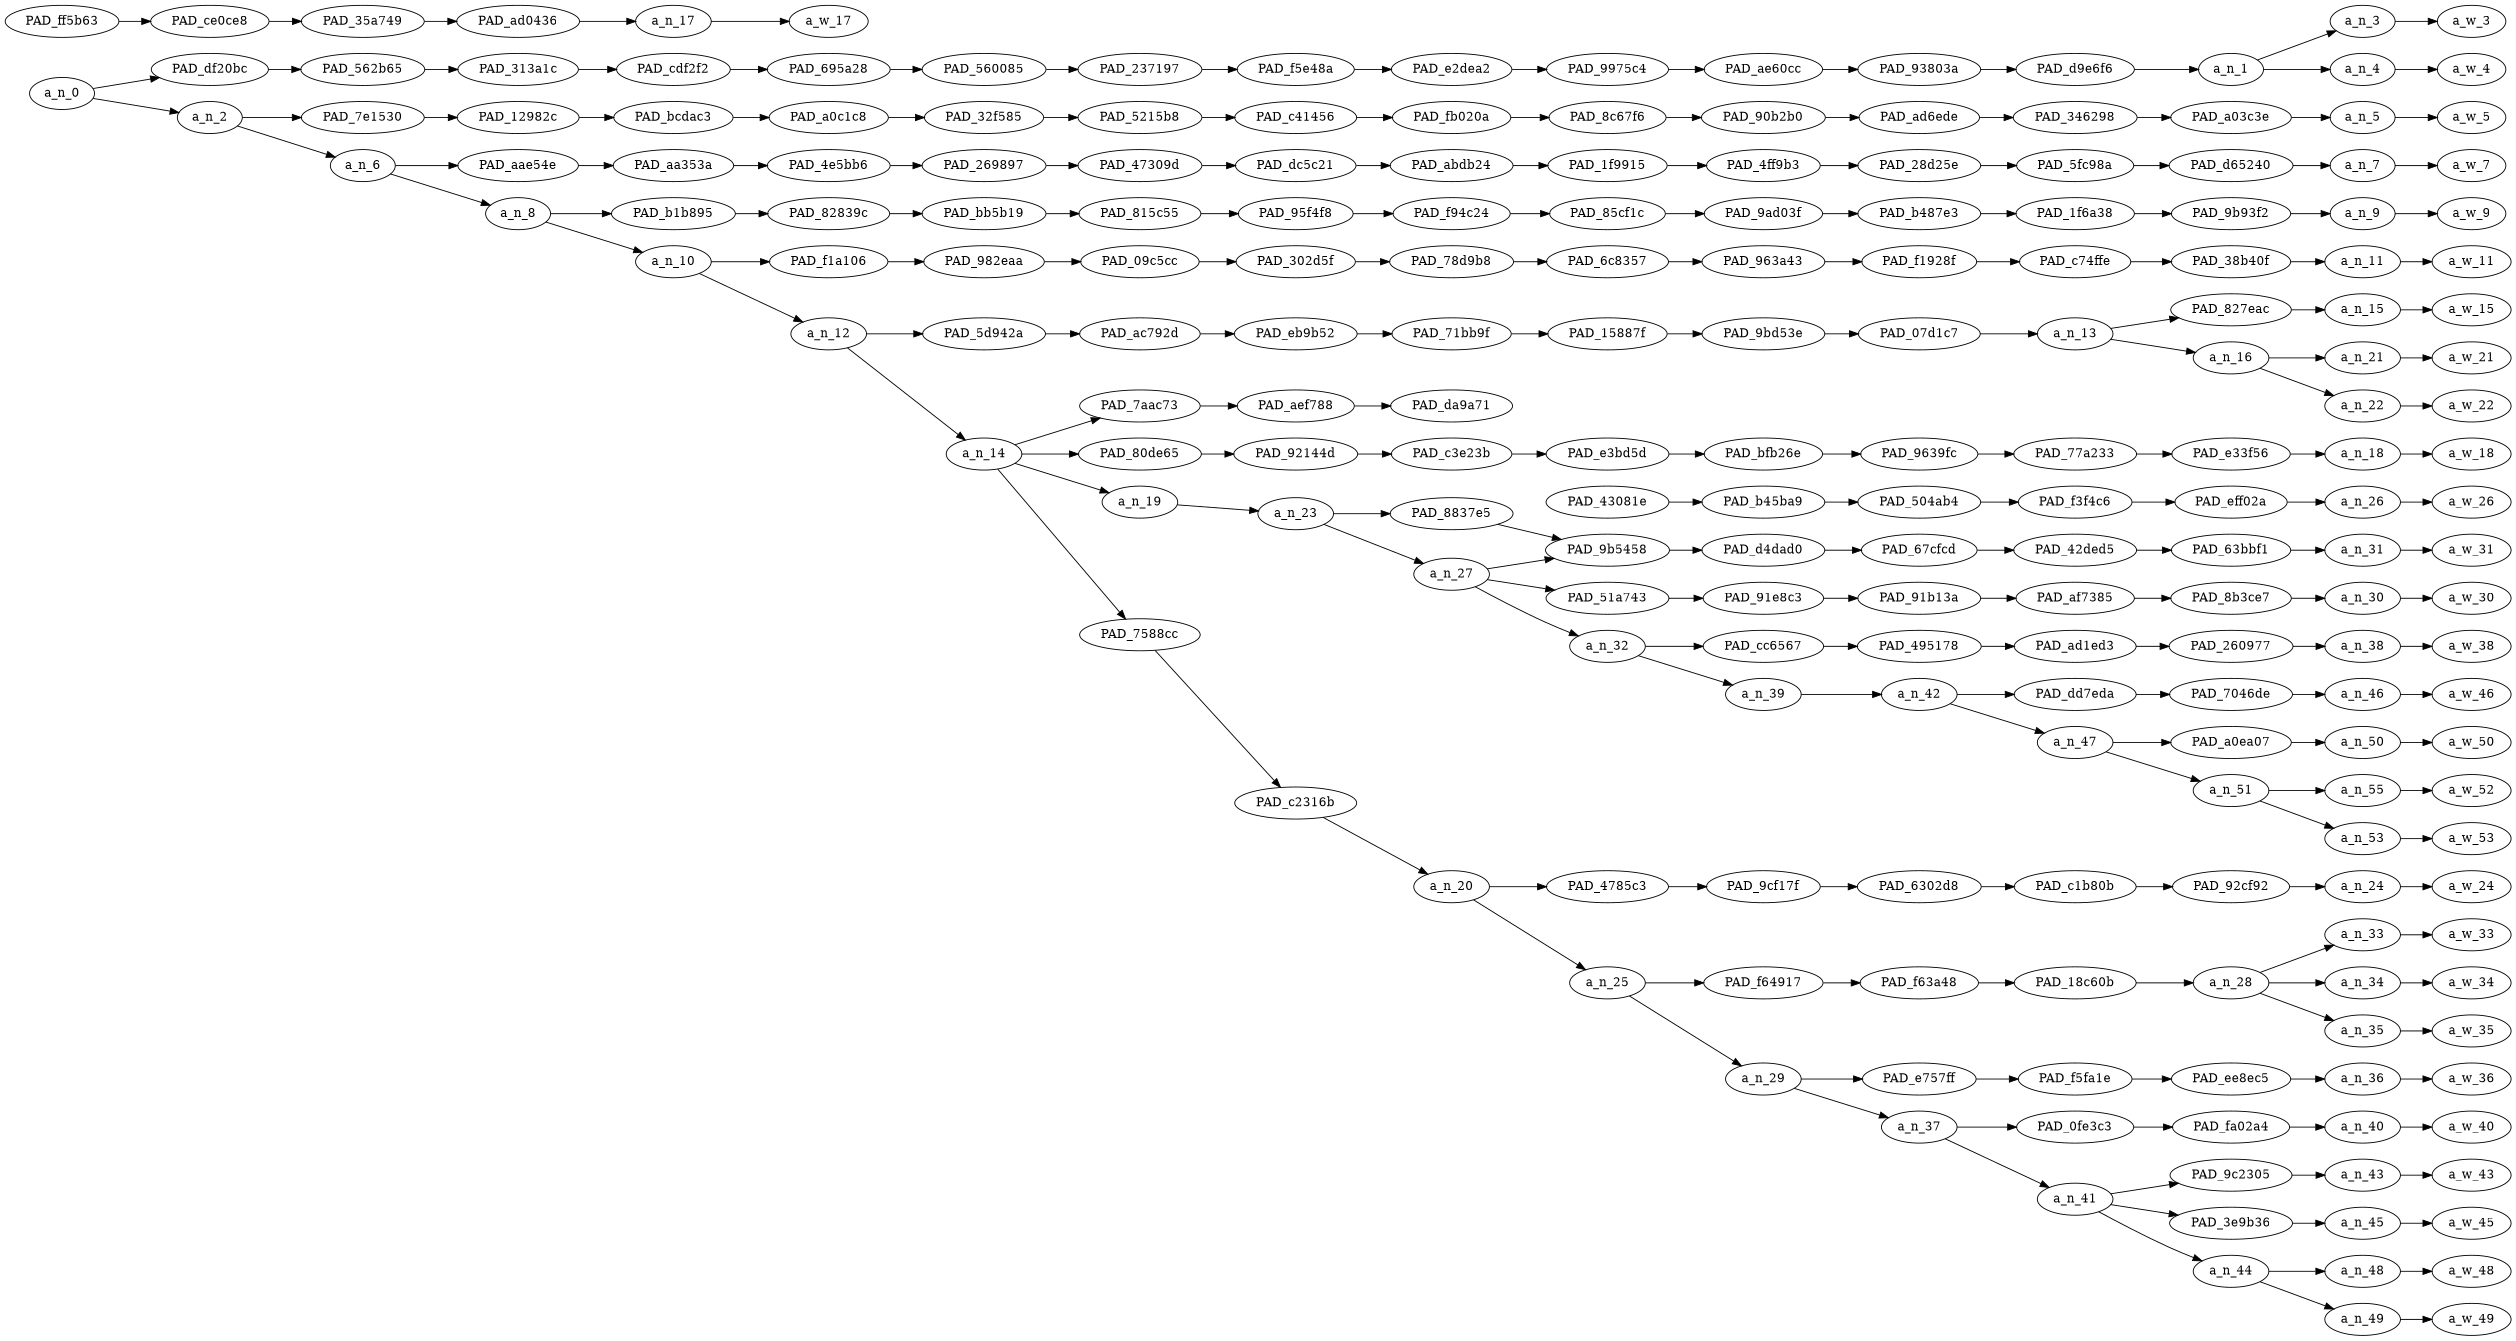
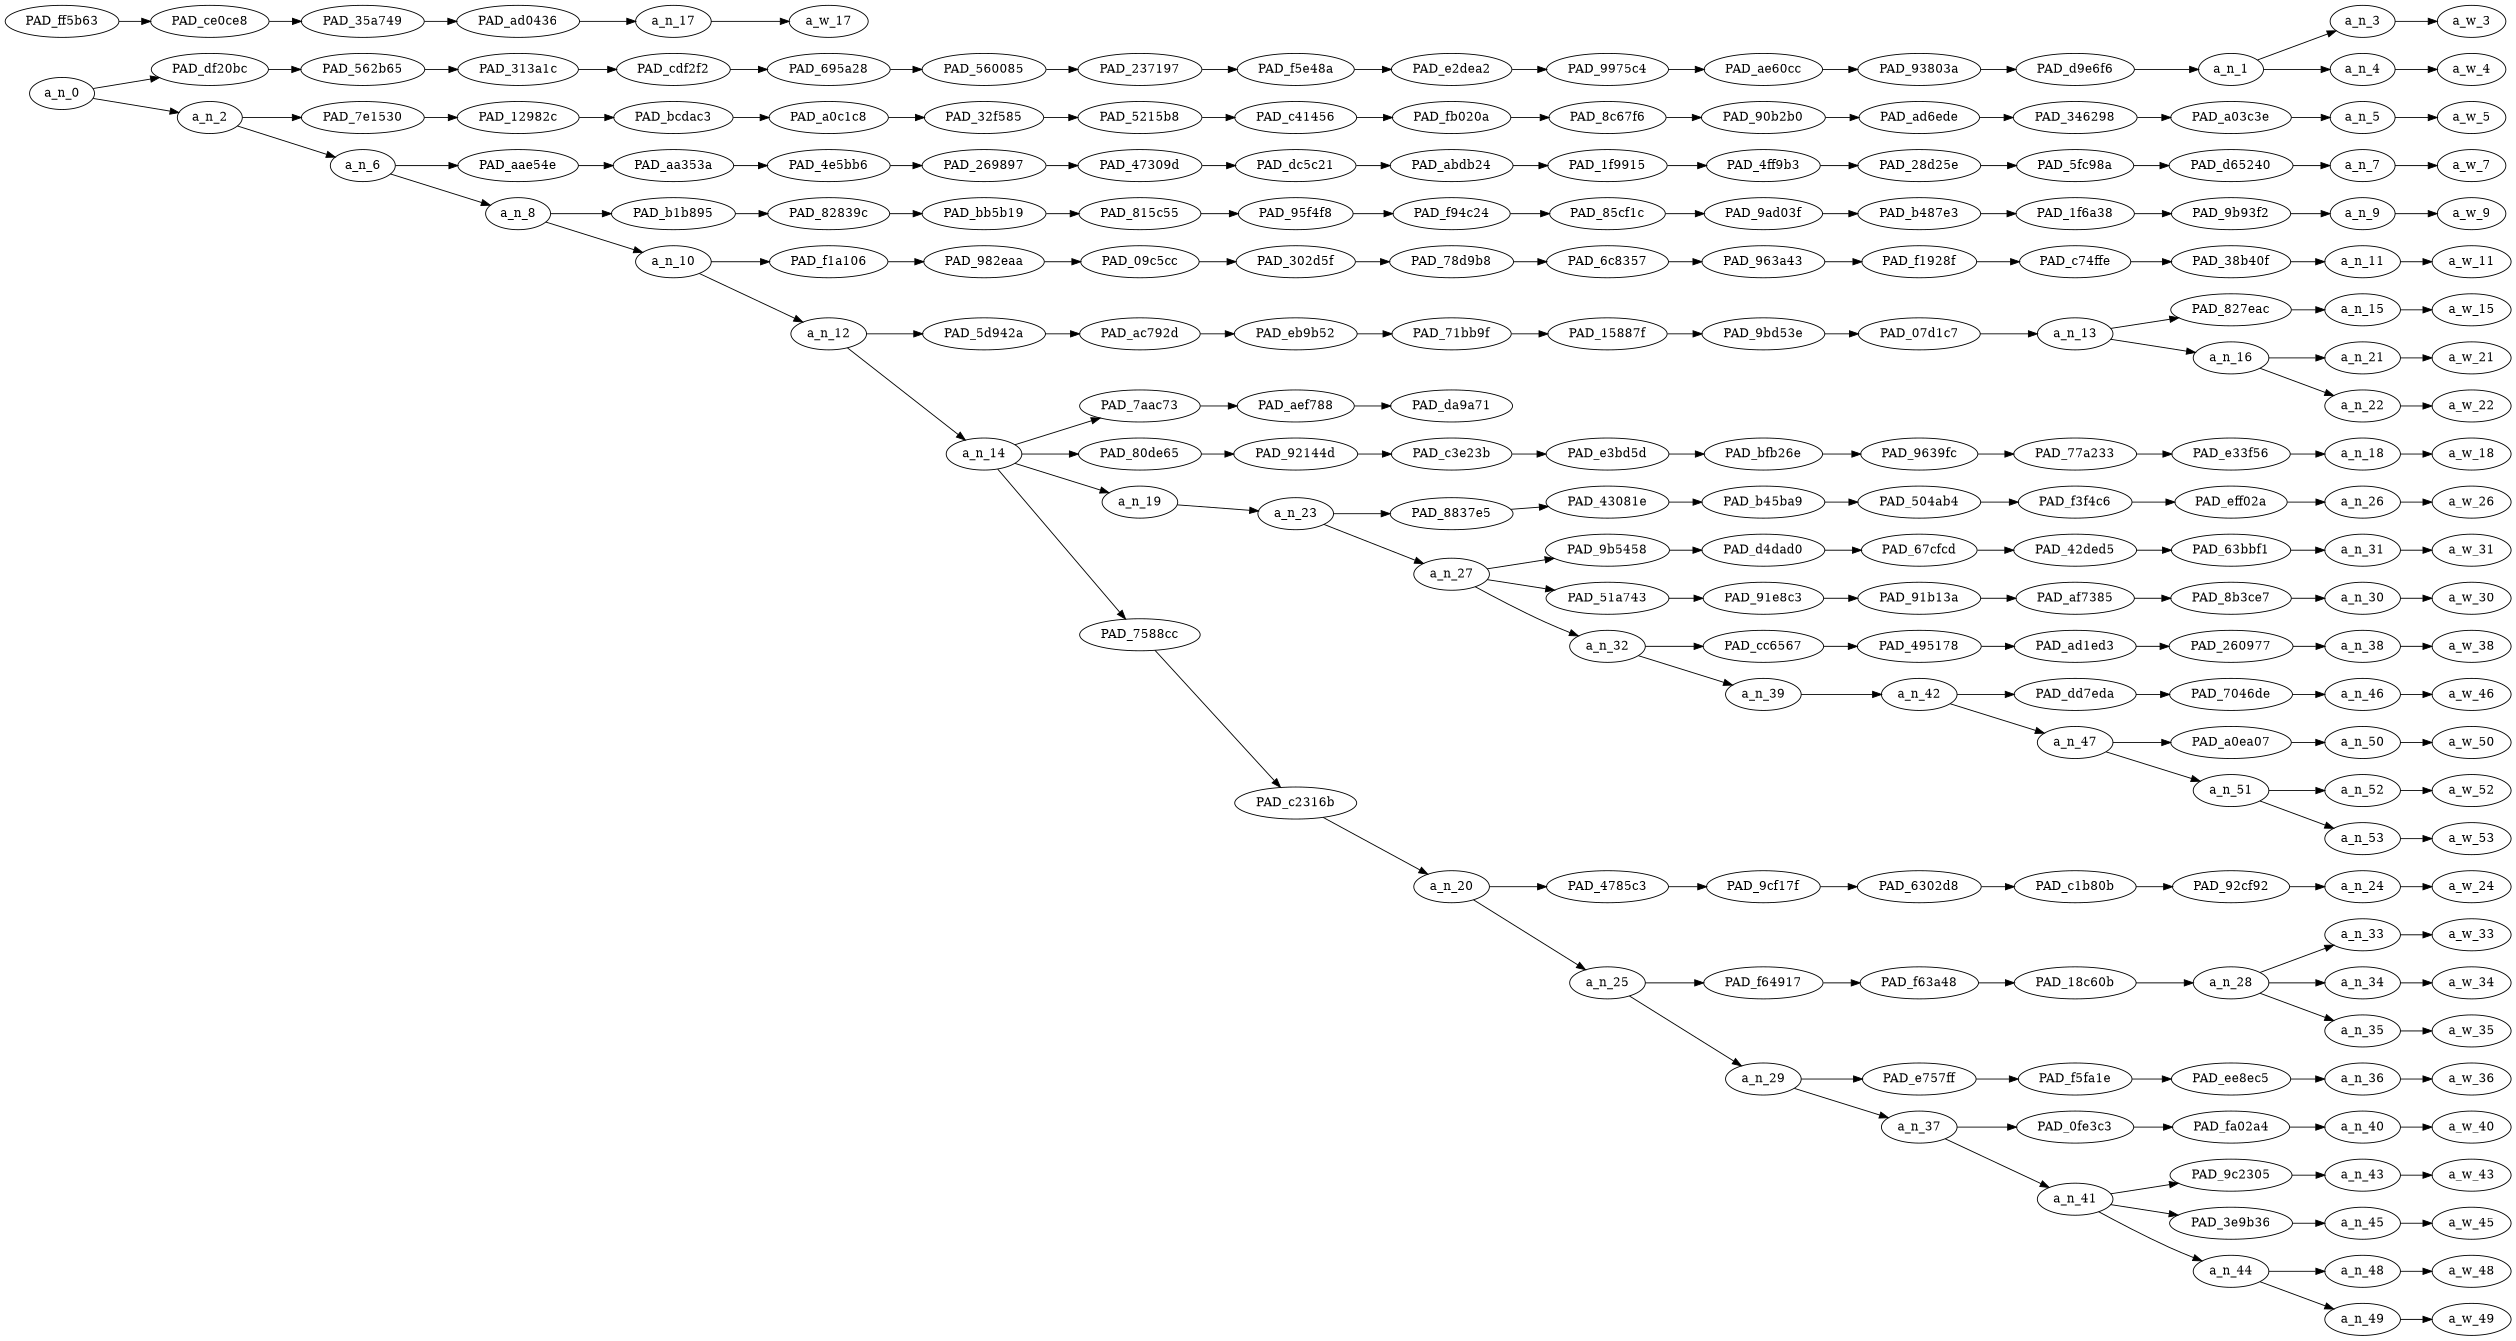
(1525, 531) -> (1525, 508)
(2363, 791) -> (2363, 791)
